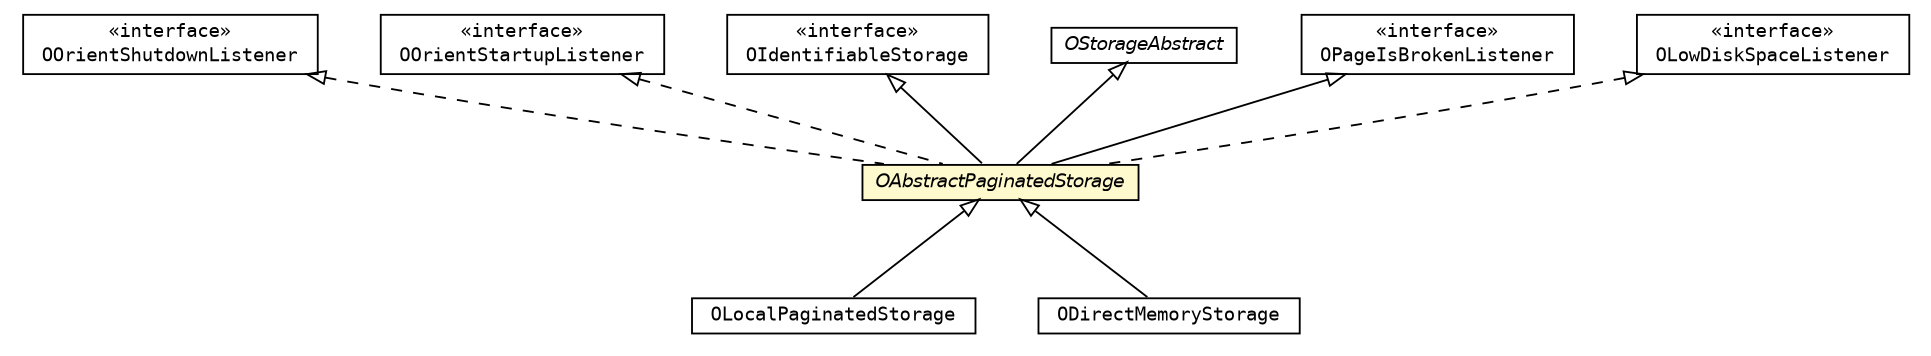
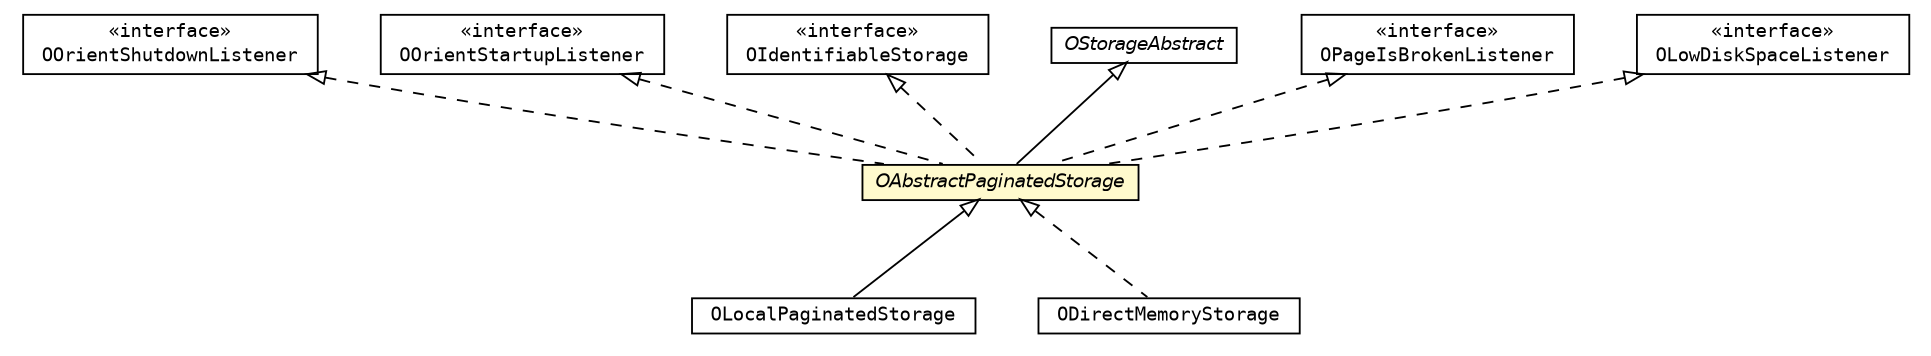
(1190, 122) -> (1190, 122)
(941, 125) -> (941, 125)
(1091, 254) -> (1091, 254)
